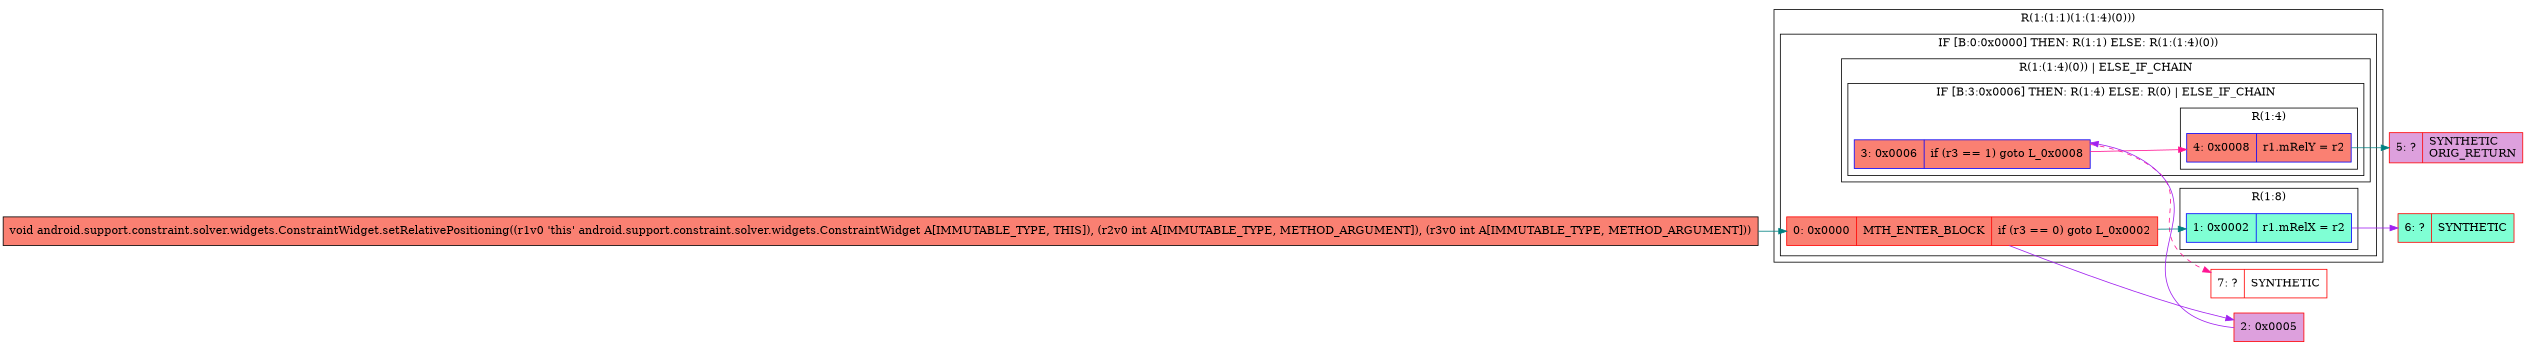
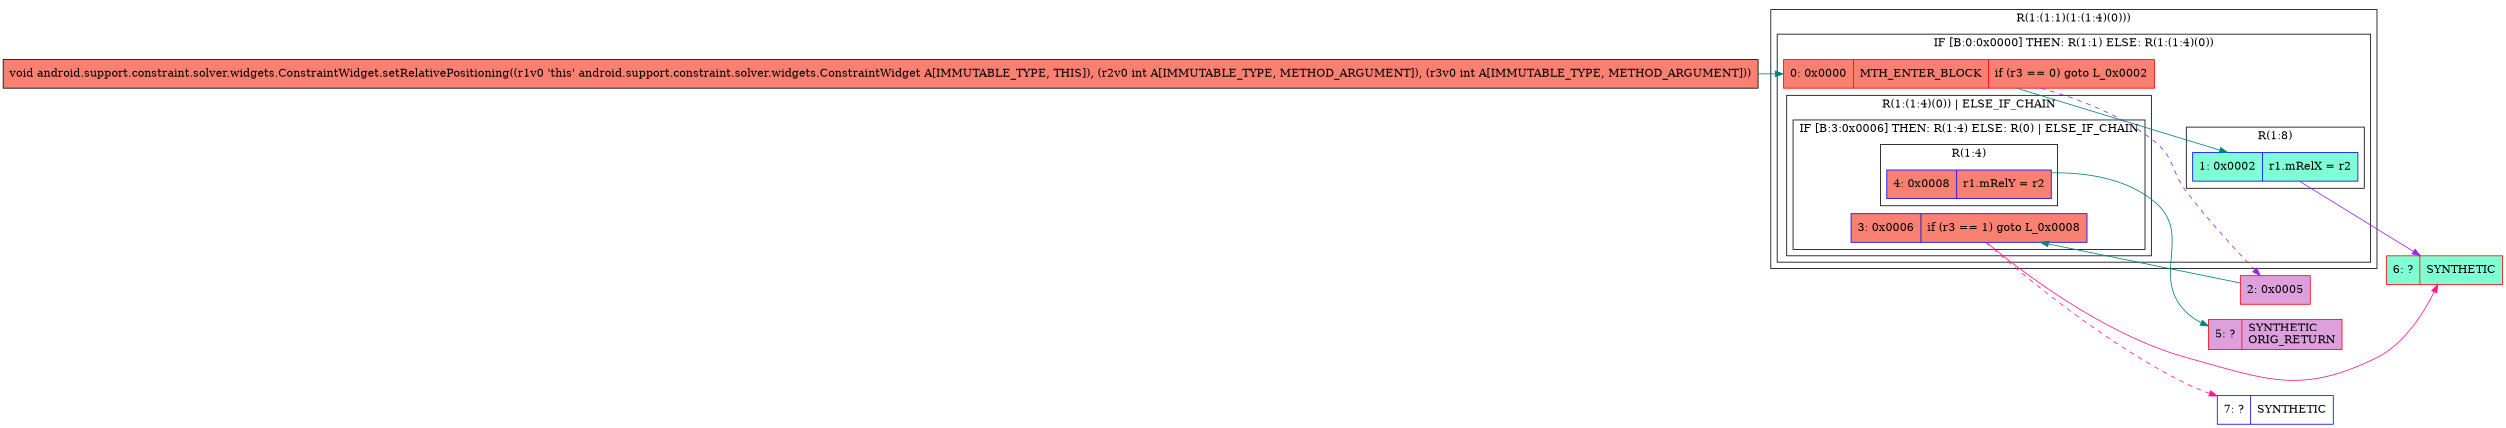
(2137, 151) -> (2212, 365)
(2168, 248) -> (2144, 263)
(2269, 284) -> (2275, 410)
(2116, 285) -> (2167, 155)
